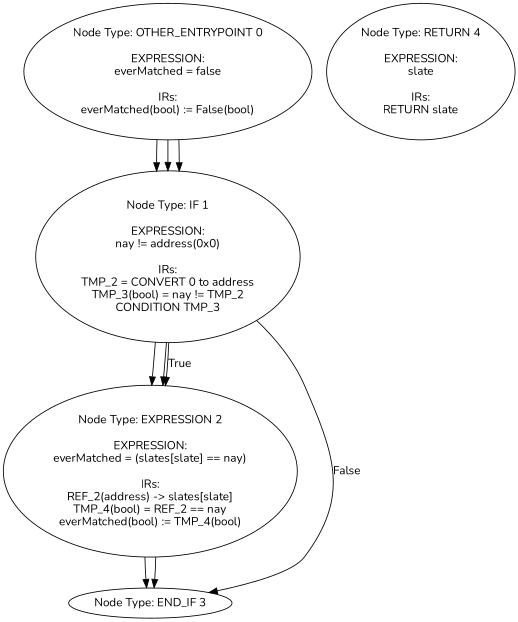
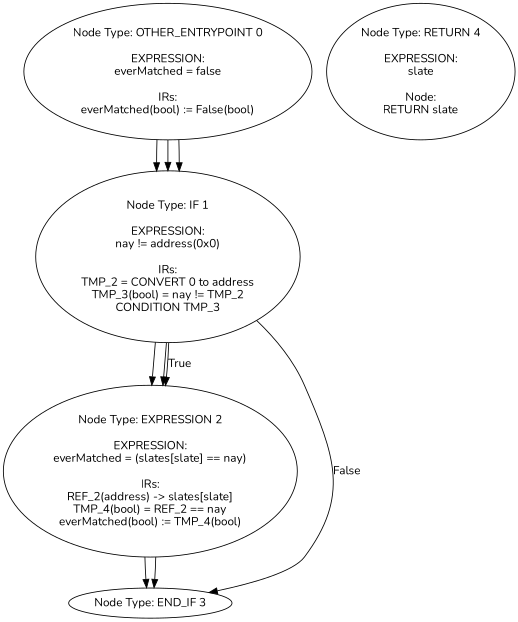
(421, 72) -> (421, 72)
